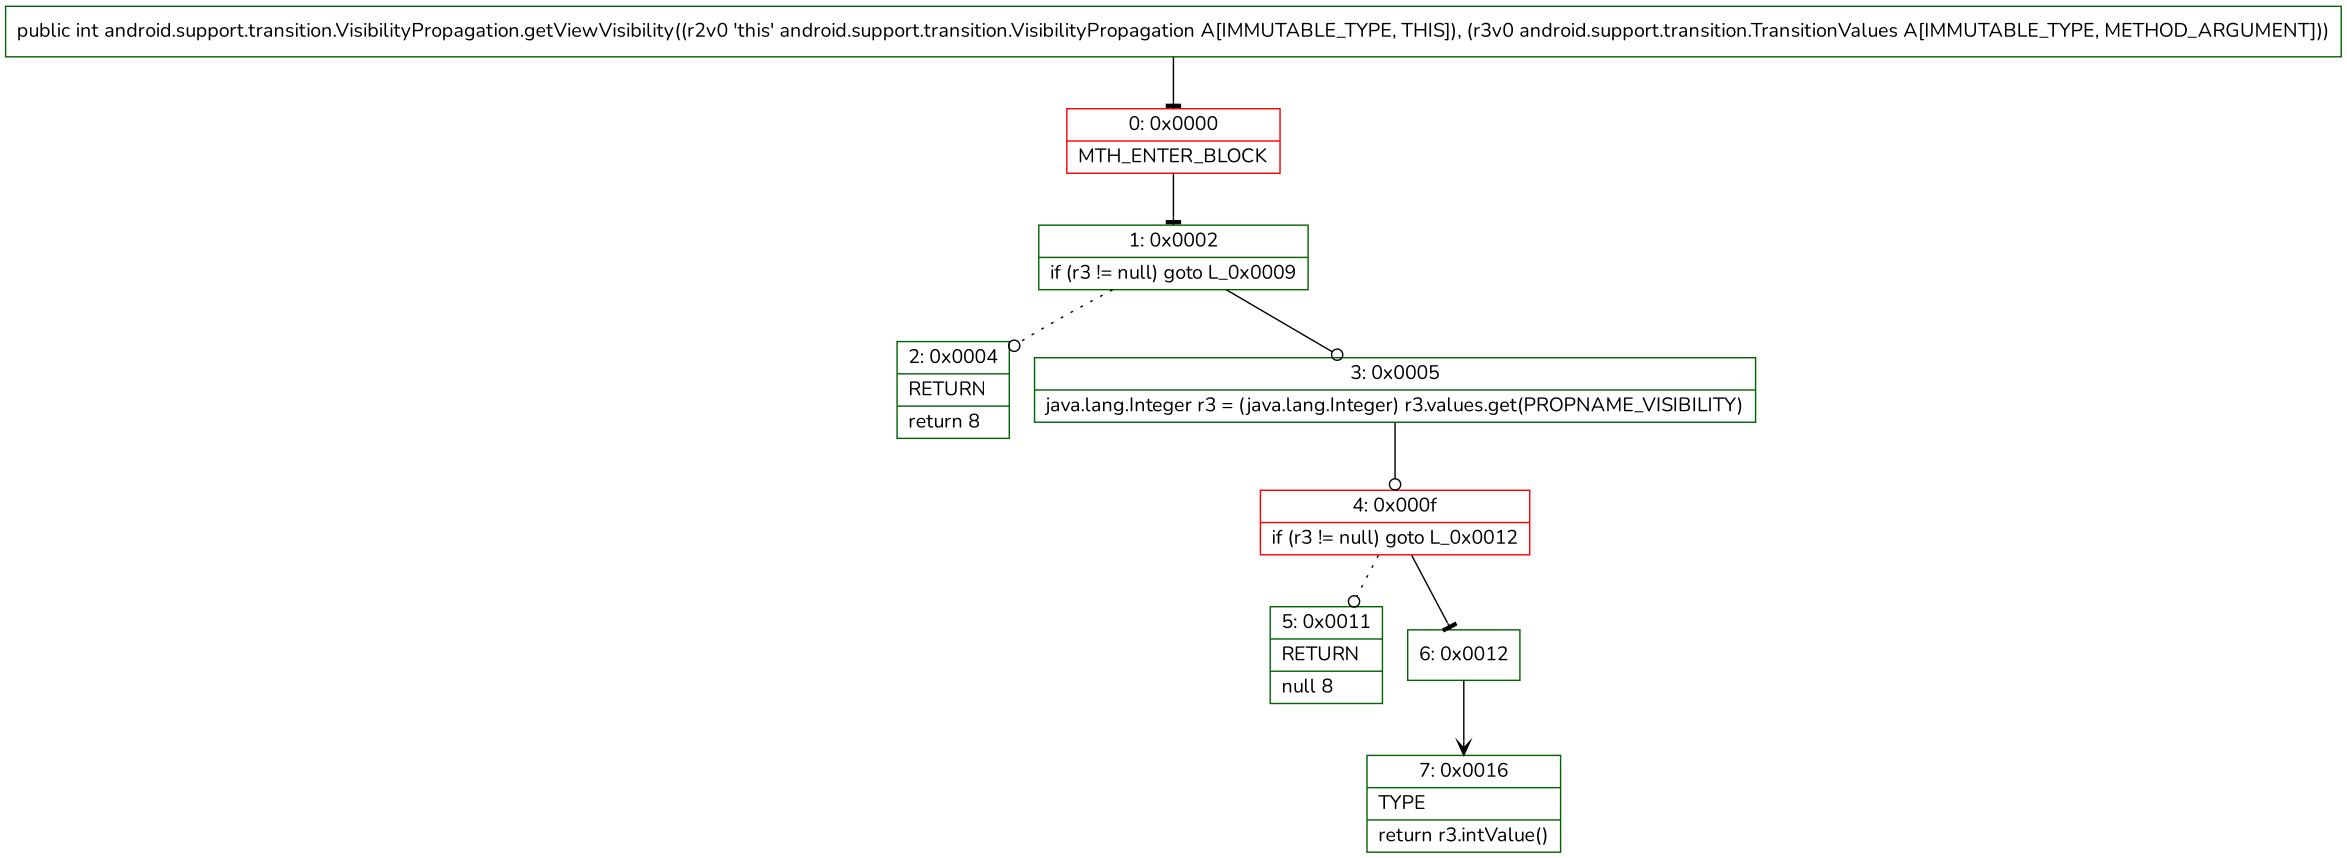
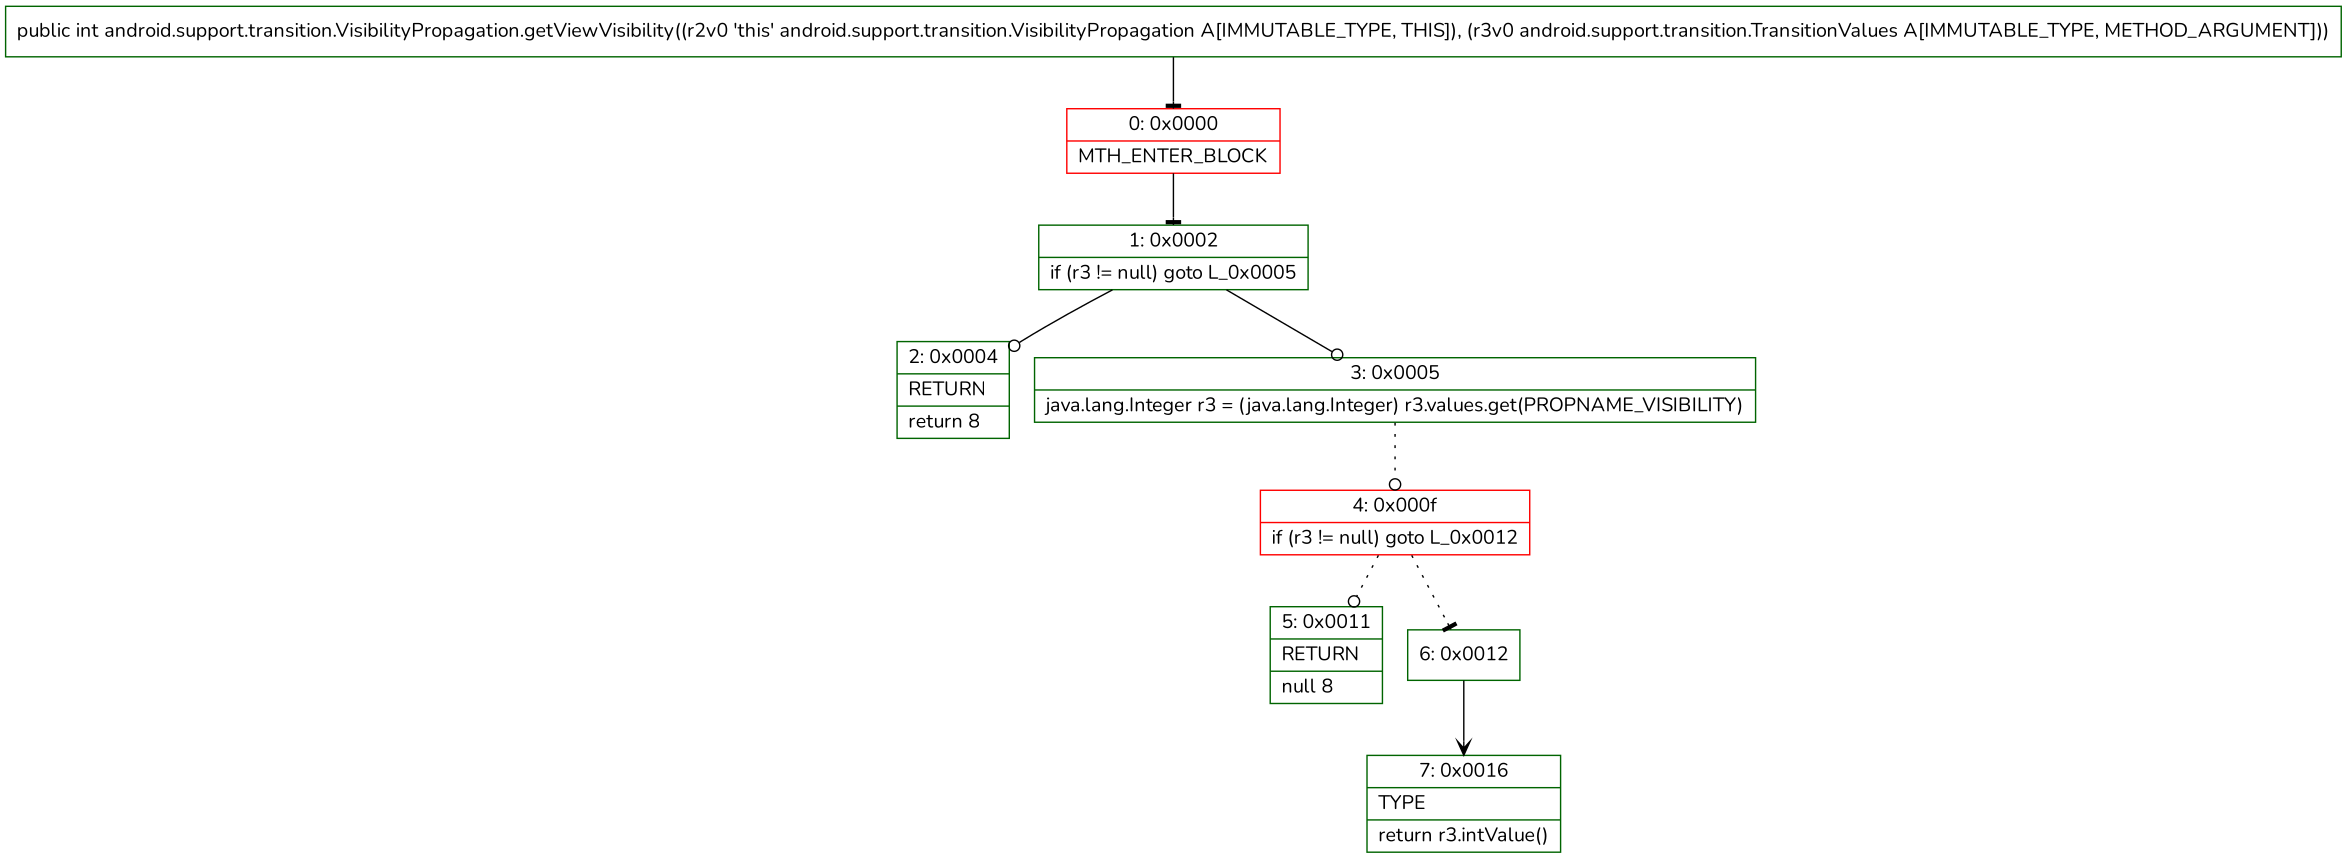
(1173, 273) -> (1173, 273)
(1065, 315) -> (1065, 315)
(1395, 451) -> (1395, 451)
(1430, 589) -> (1430, 589)
